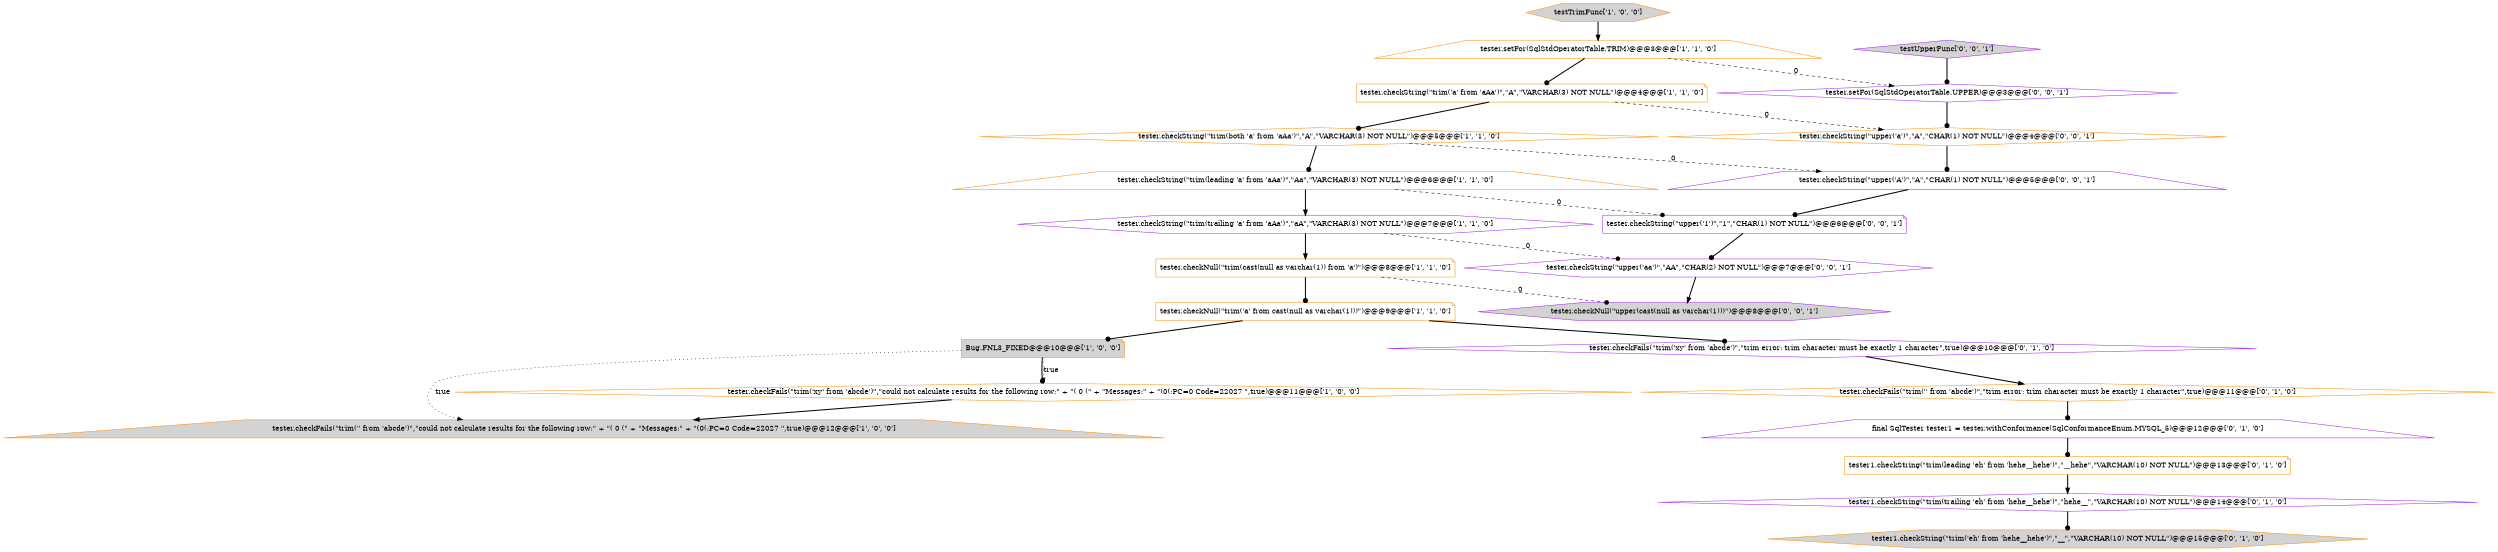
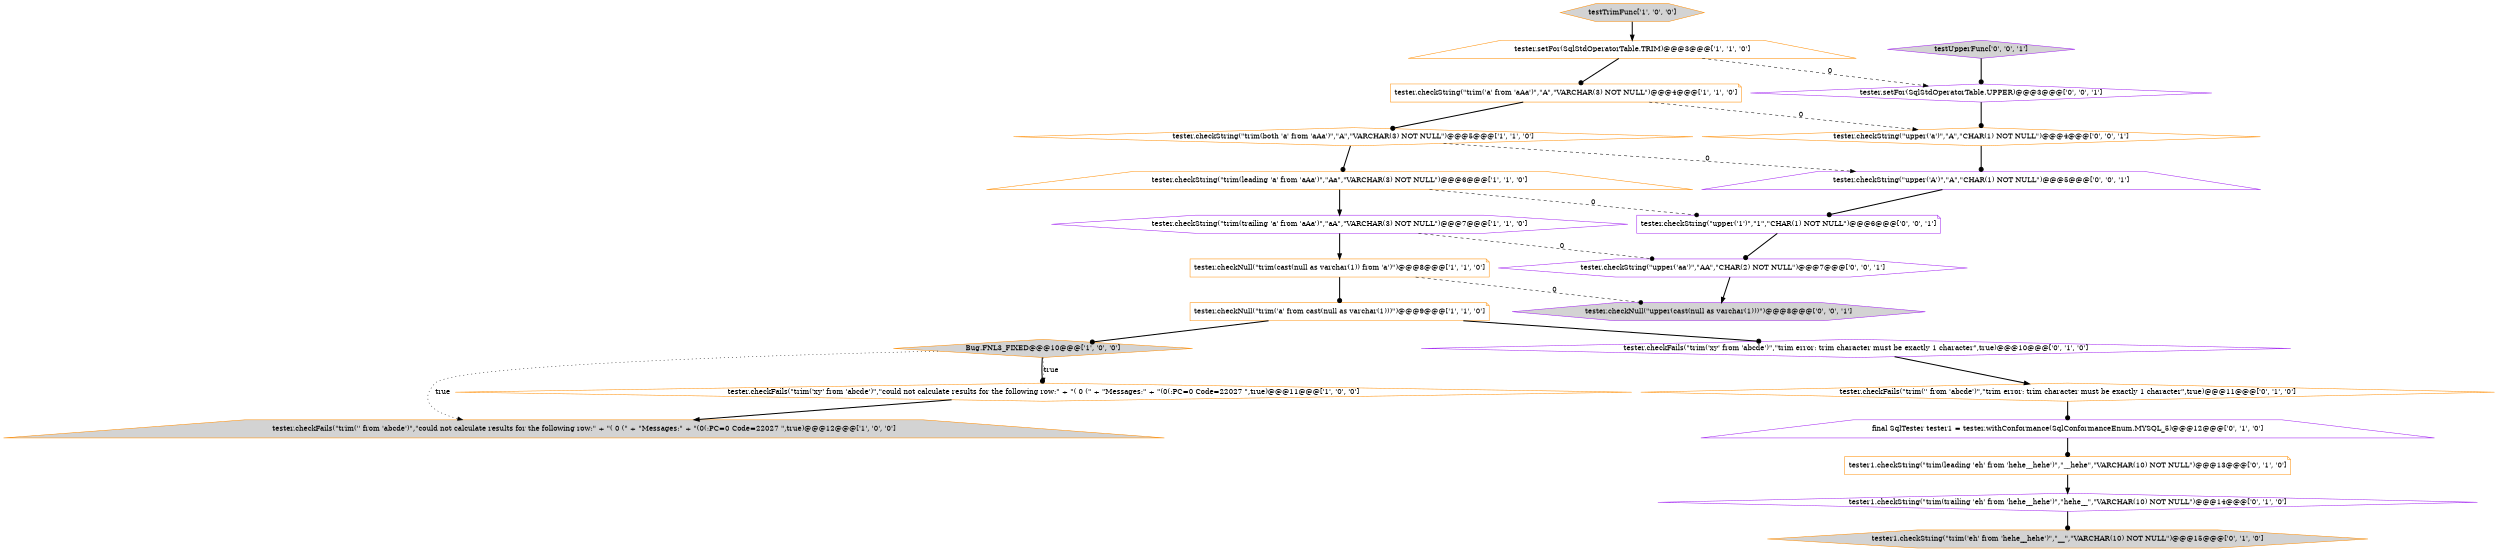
(1043, 348) -> (1043, 348)
